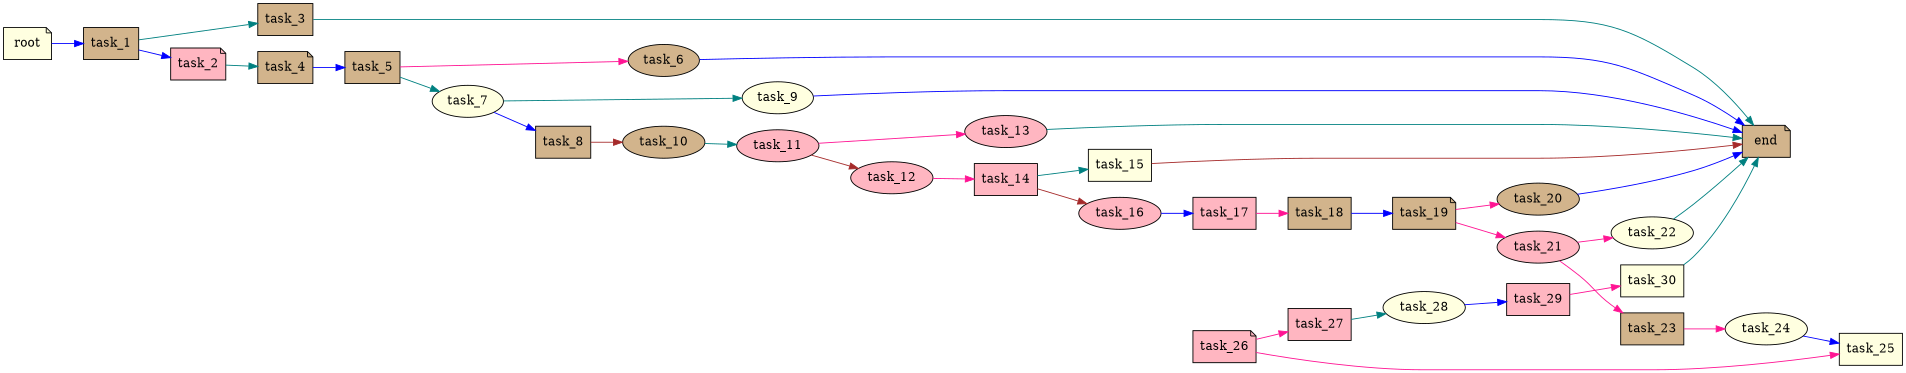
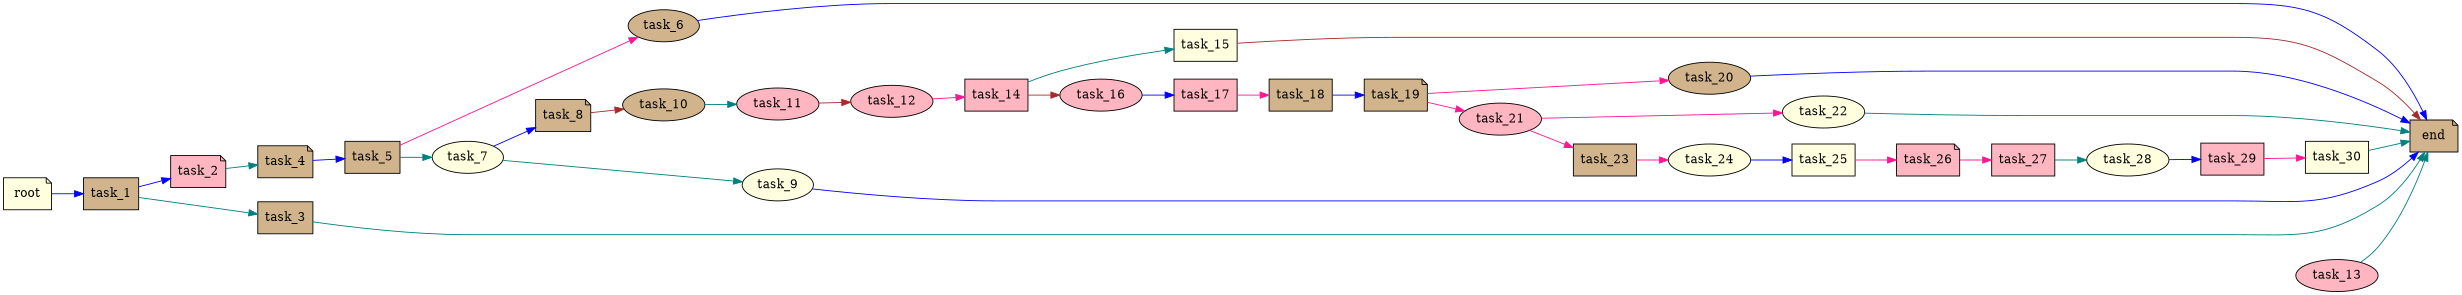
(887, 139) -> none
(563, 142) -> (563, 116)
(1543, 370) -> (1871, 160)
